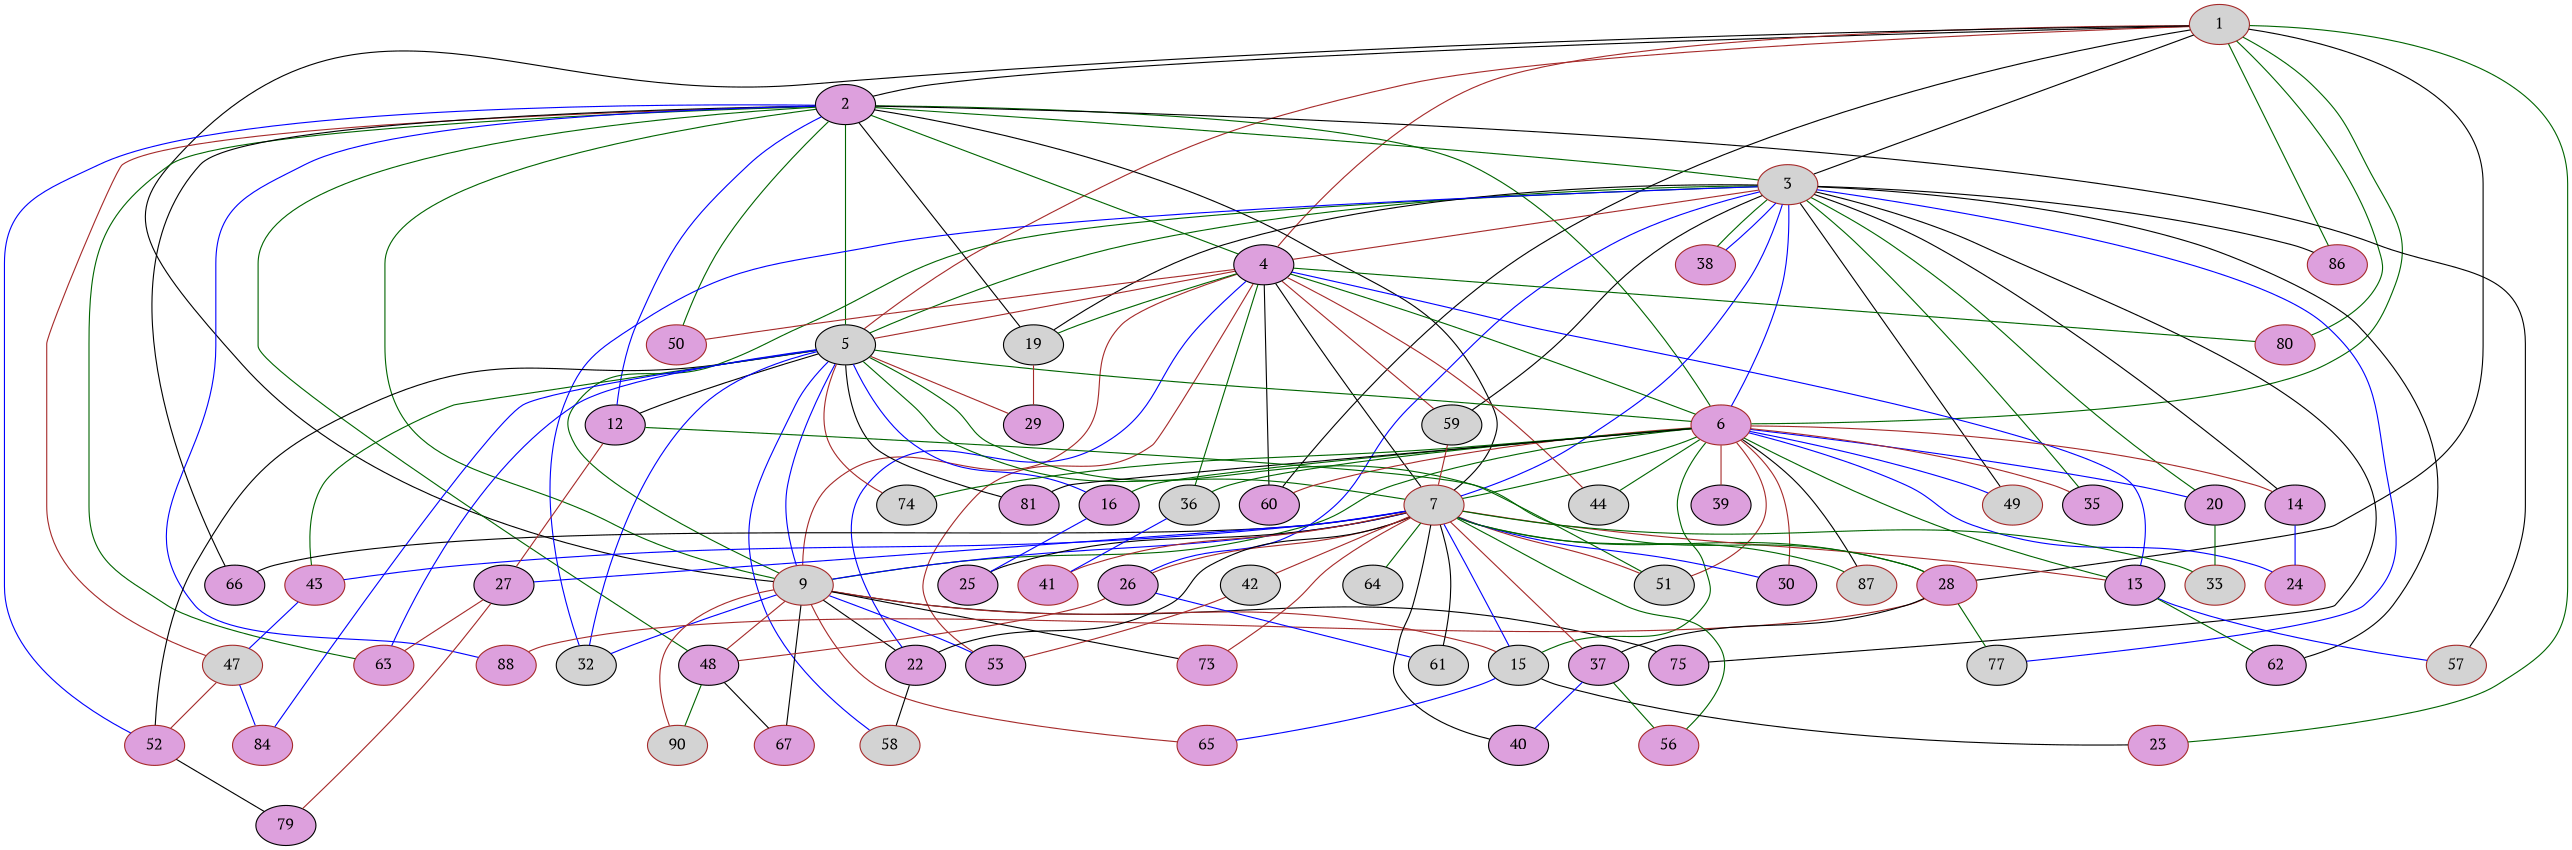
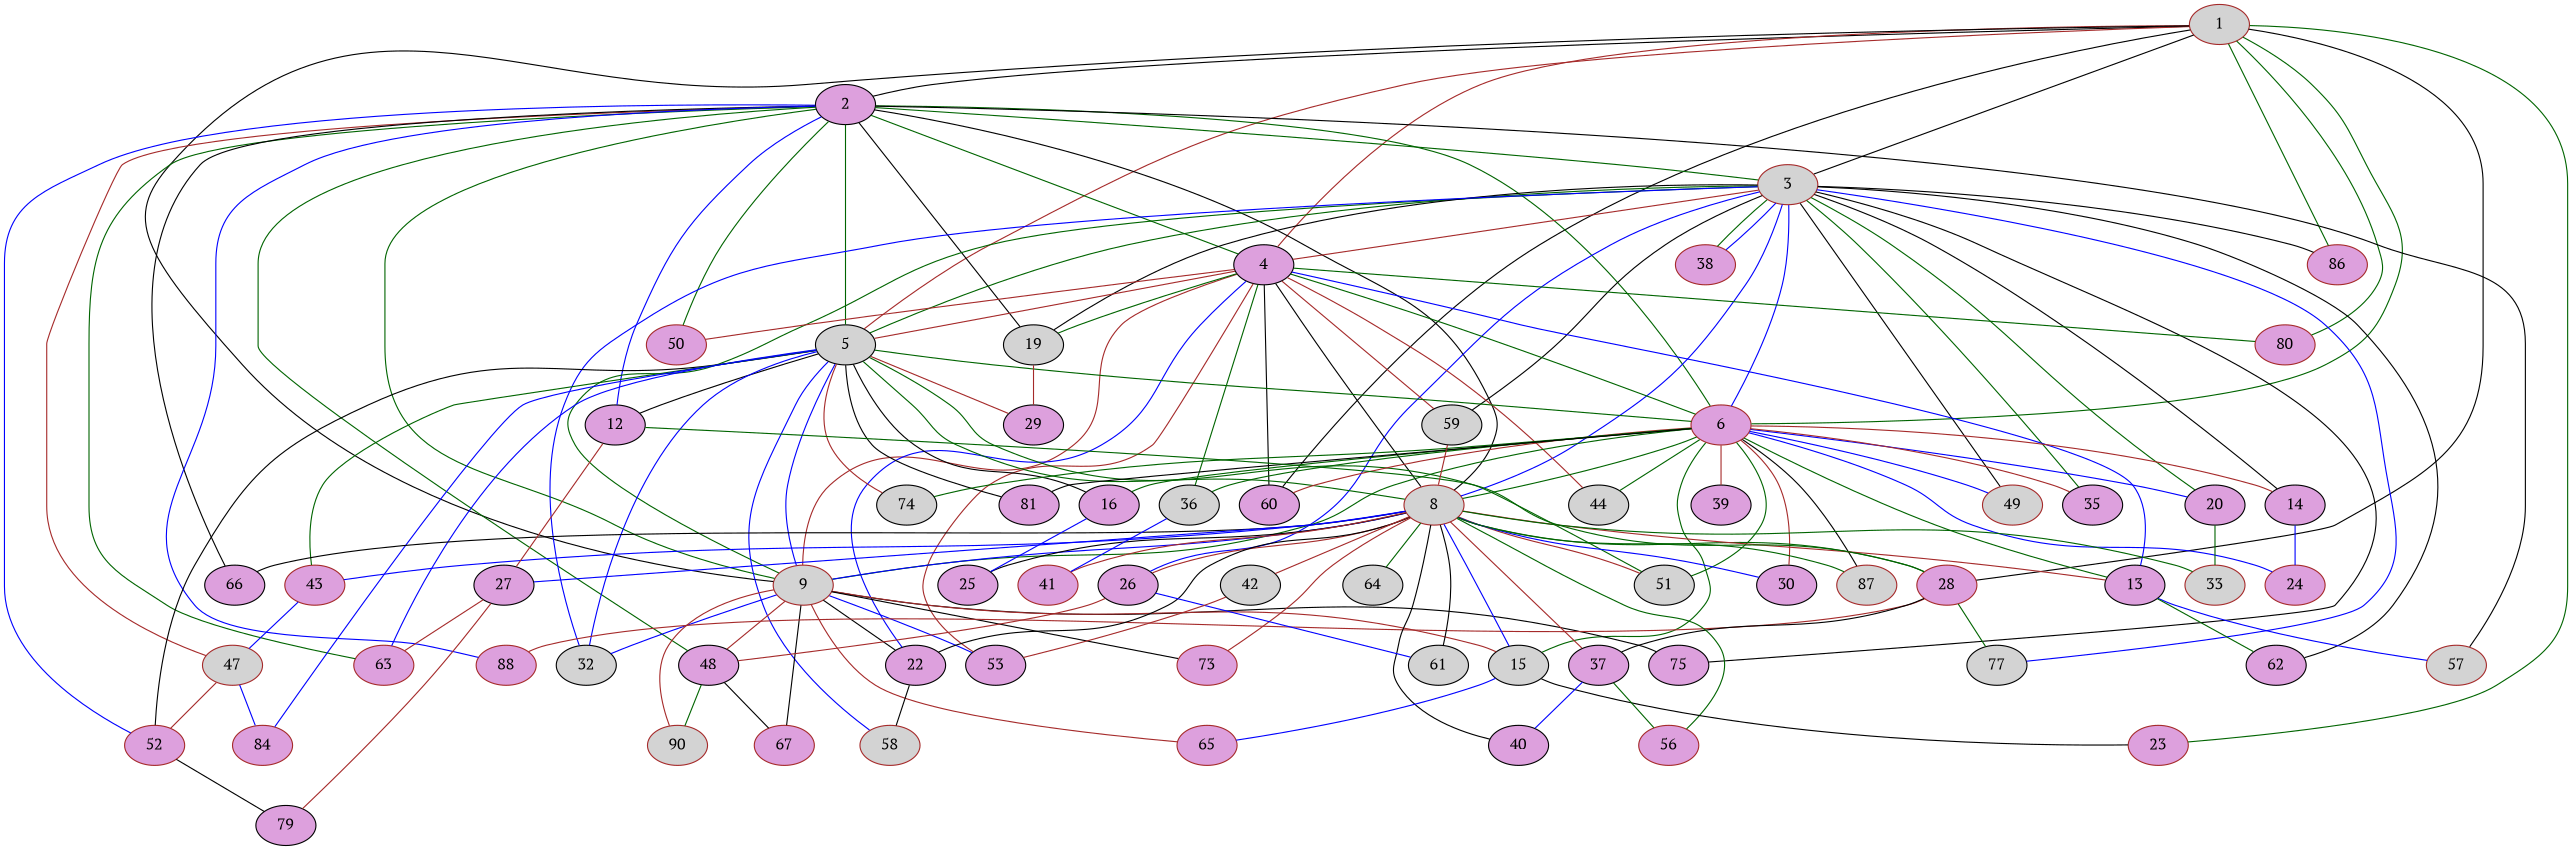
(901, 434) -> (901, 434)
(1434, 505) -> (1434, 505)
(1762, 524) -> (1762, 524)
